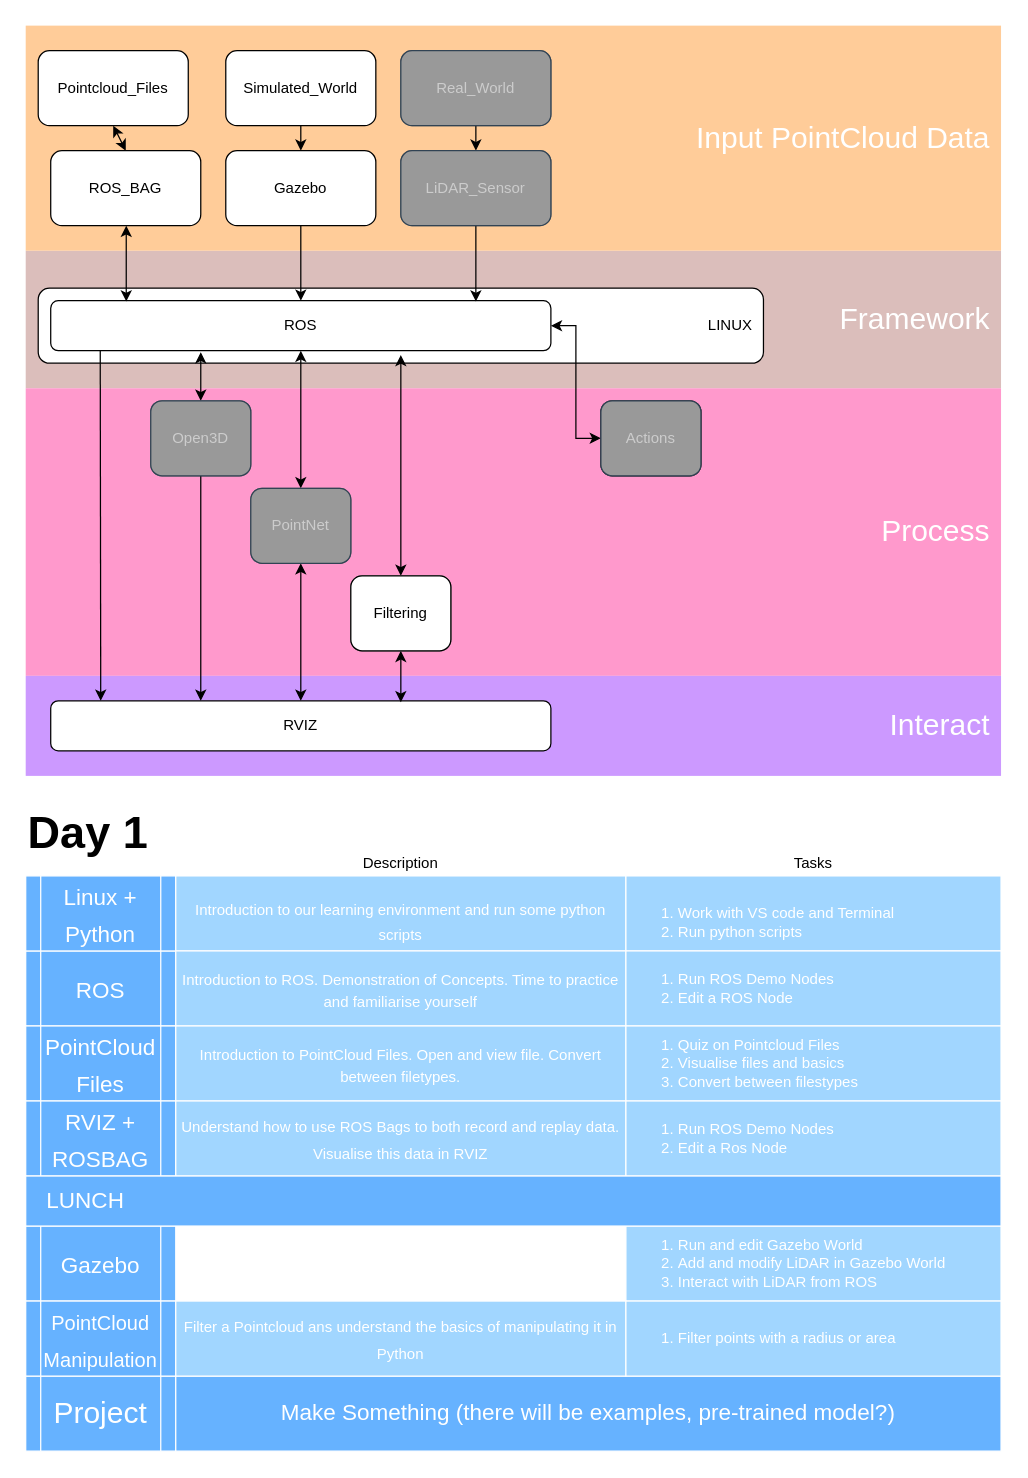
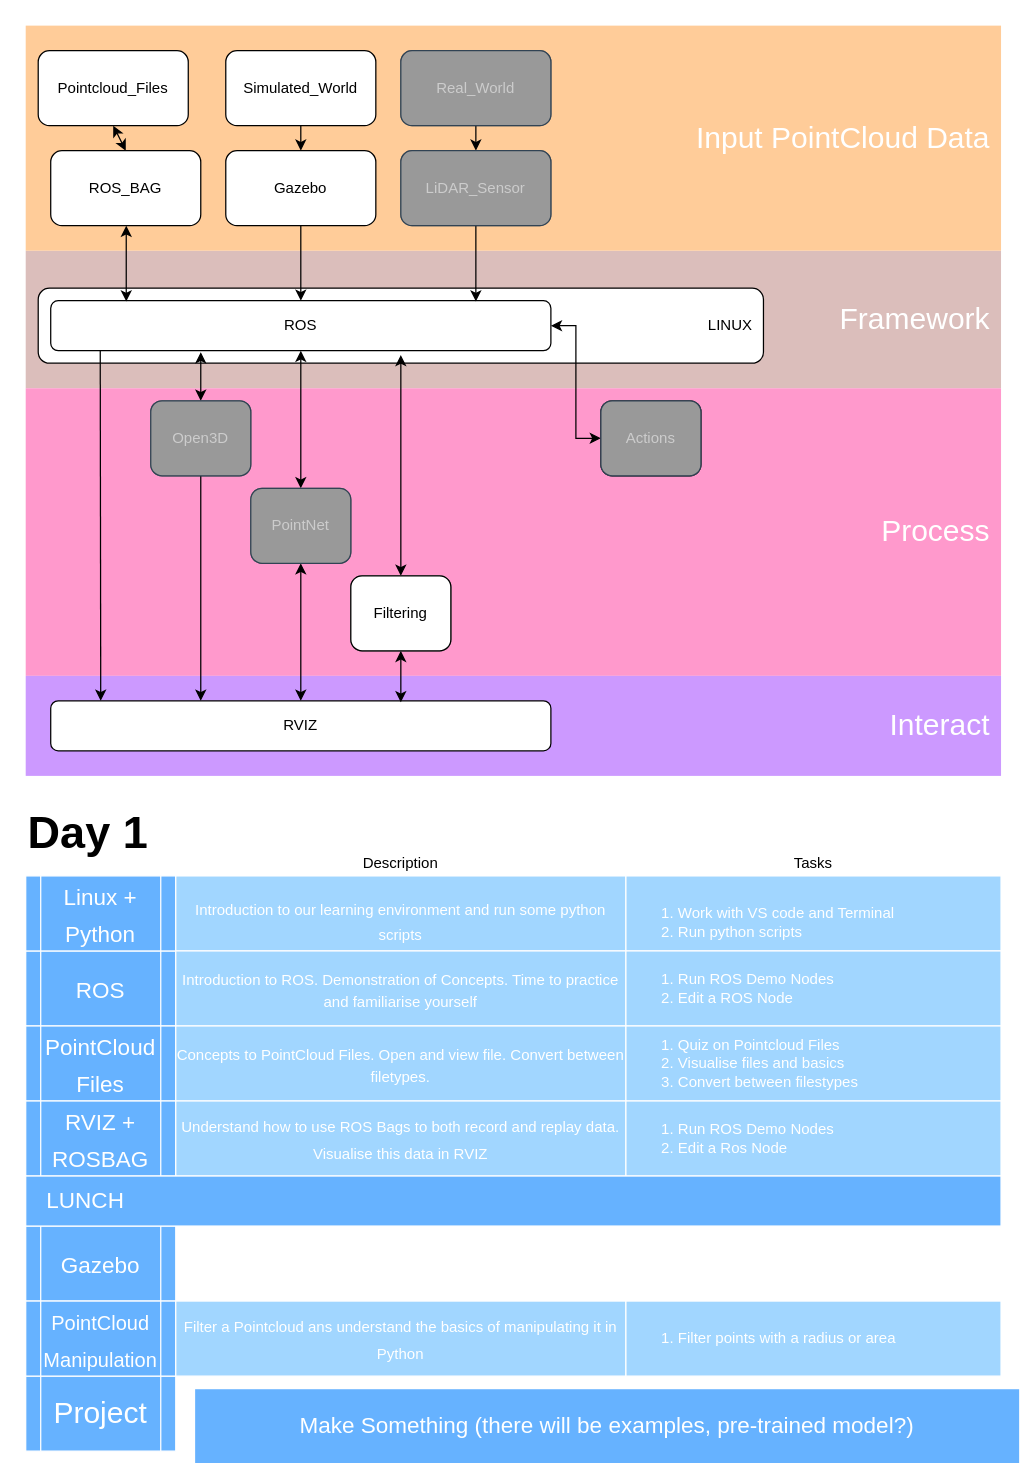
(401, 1063) -> (401, 1063)
(813, 1263) -> none
(588, 1413) -> (607, 1426)
